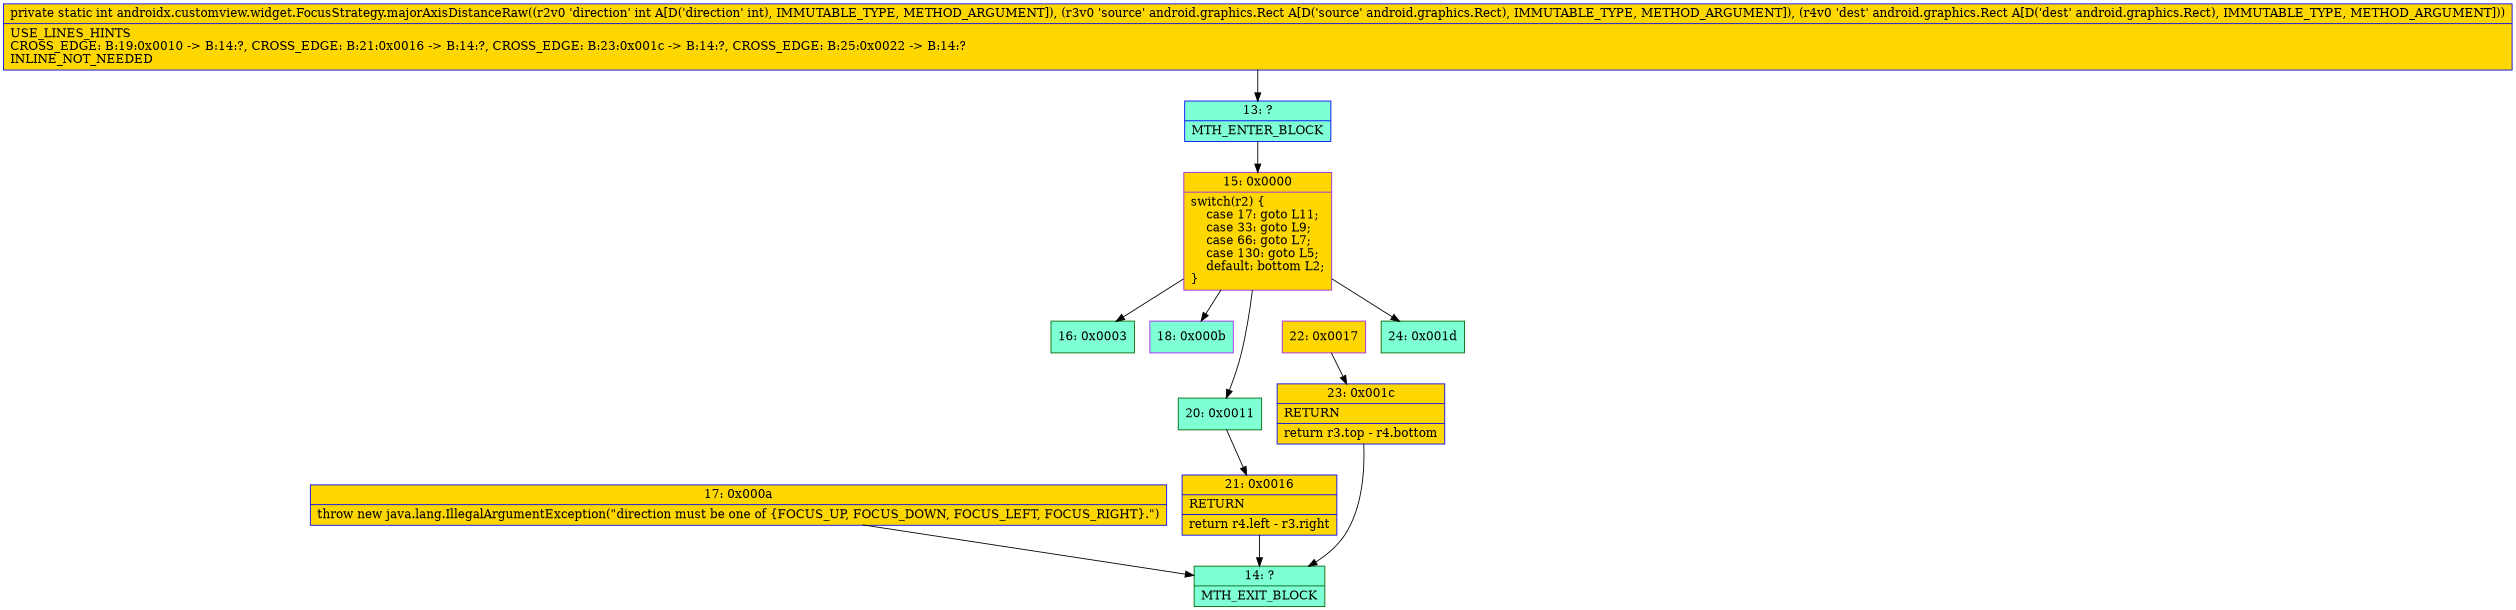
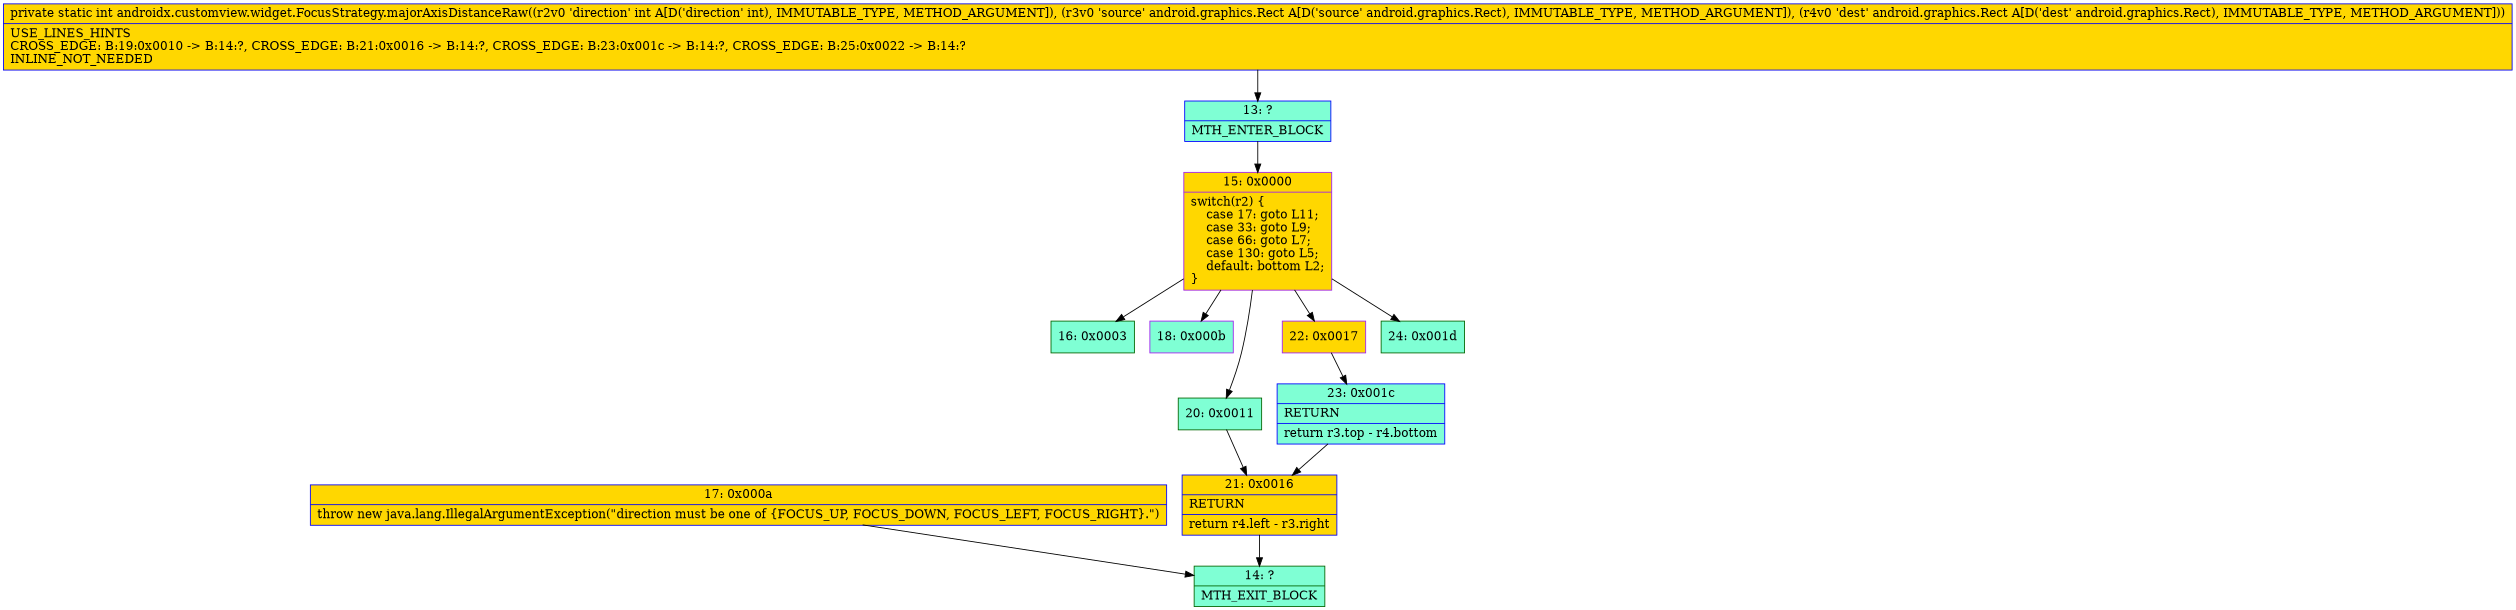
none -> (1302, 302)
(1361, 414) -> (1361, 414)
(1356, 510) -> (1313, 457)
